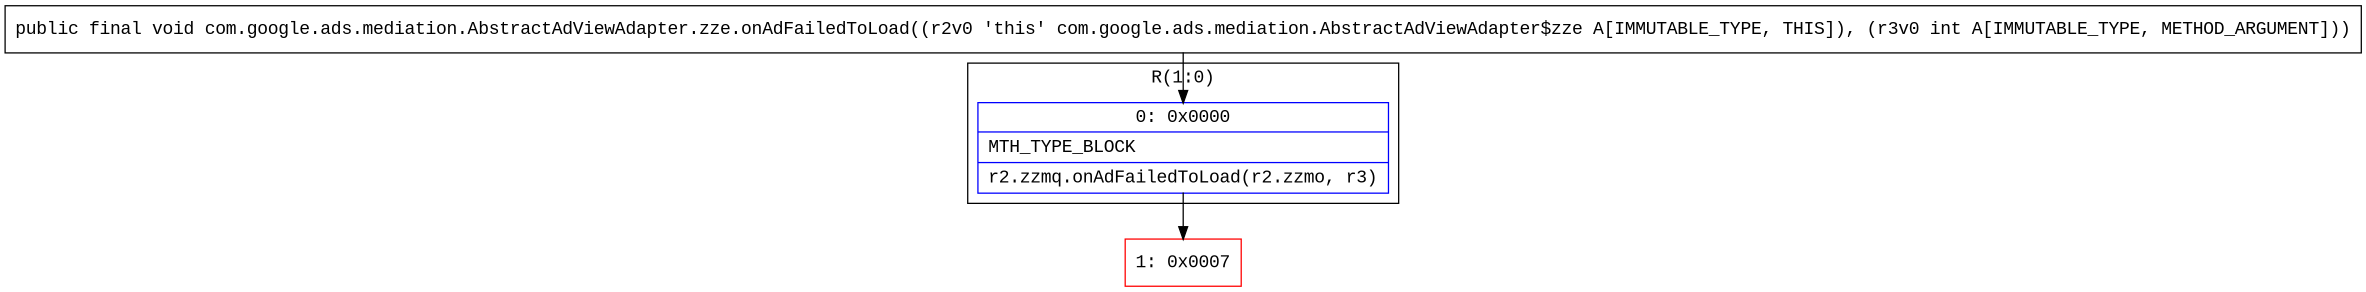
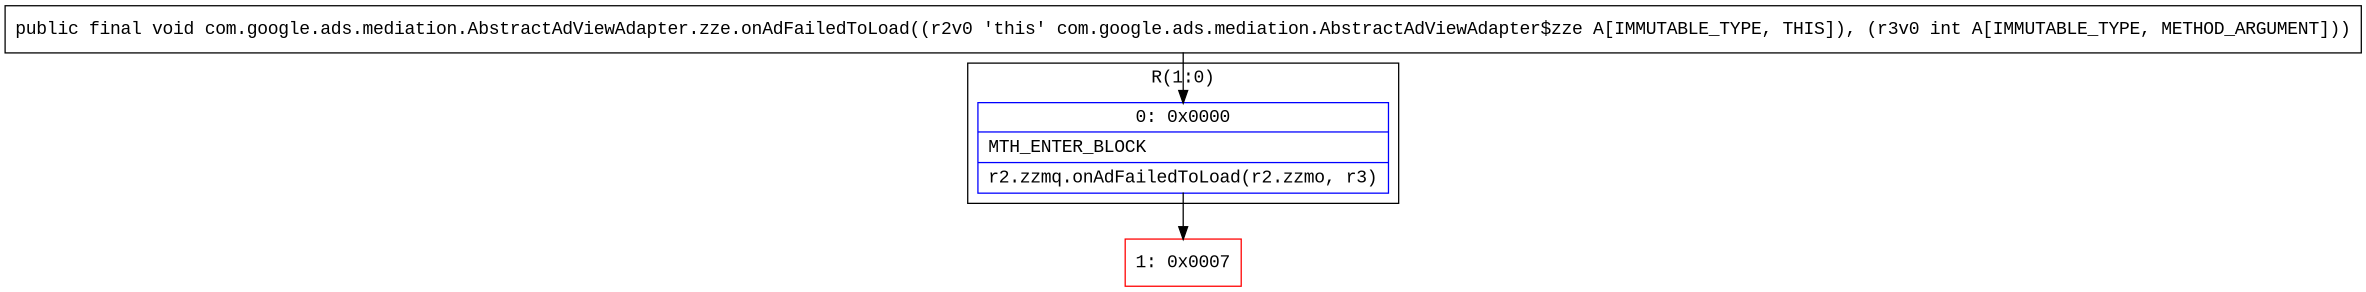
(1062, 147) -> (1067, 147)
